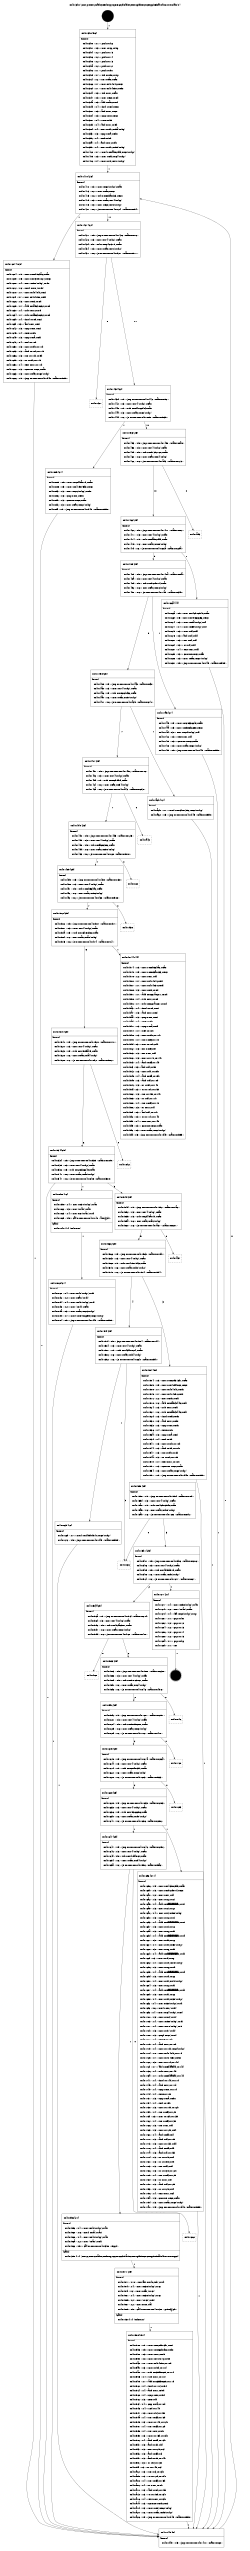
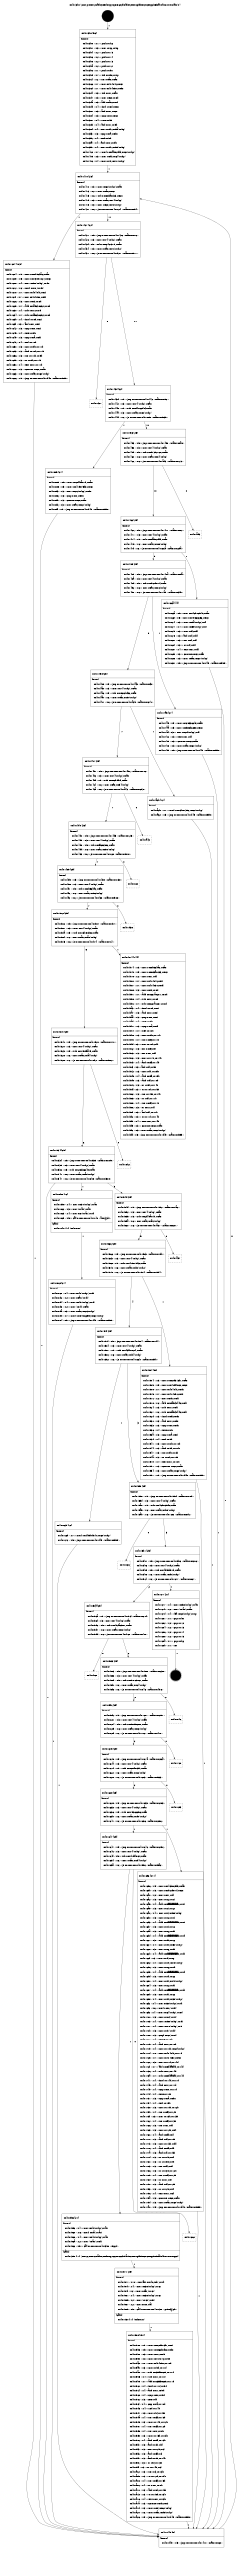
(163, 1302) -> (163, 1302)
(124, 1462) -> (128, 1423)
